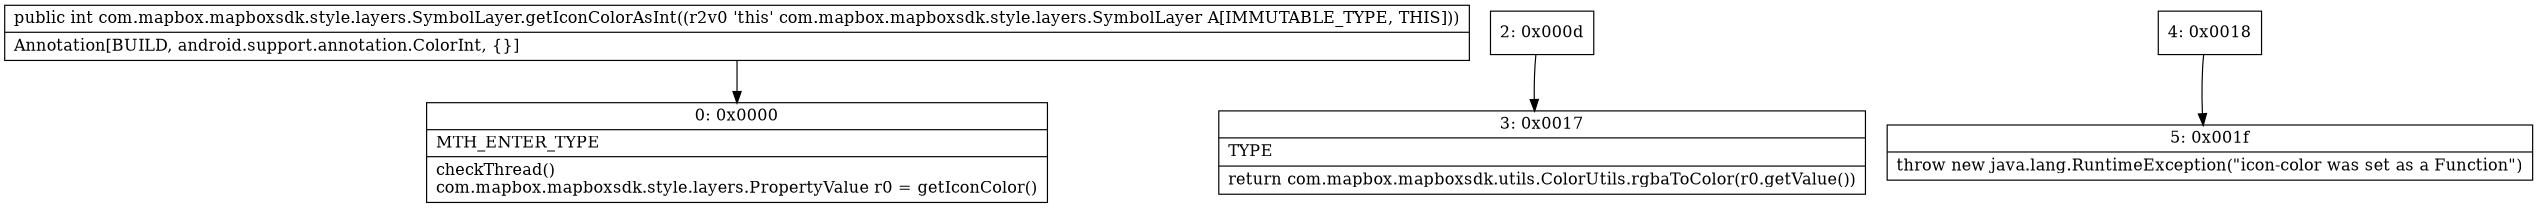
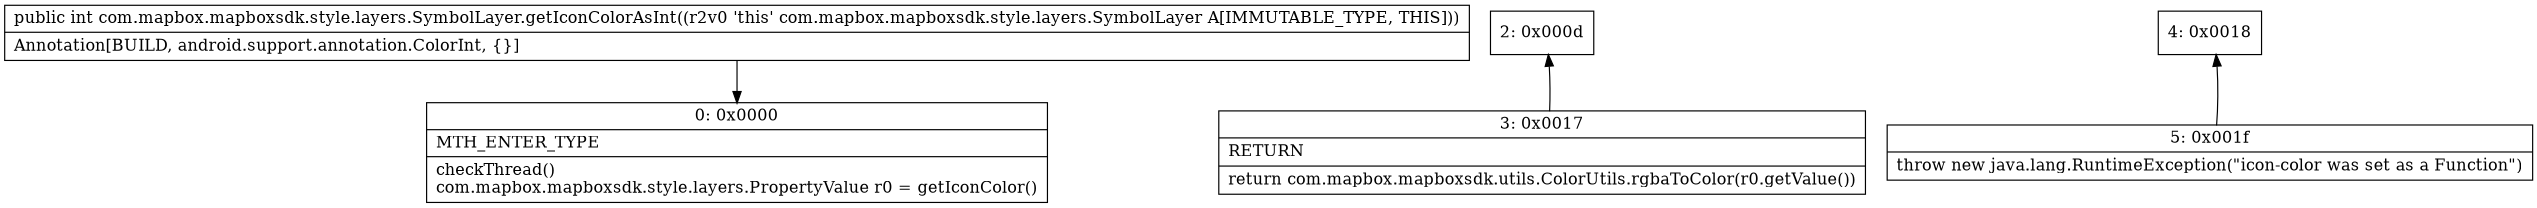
(1534, 77) -> (1550, 89)
(2202, 84) -> (2218, 96)
(1251, 151) -> (1266, 151)
